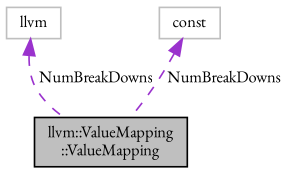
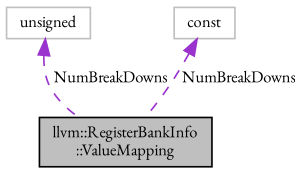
(34, 23) -> (48, 23)
(111, 142) -> (126, 142)
